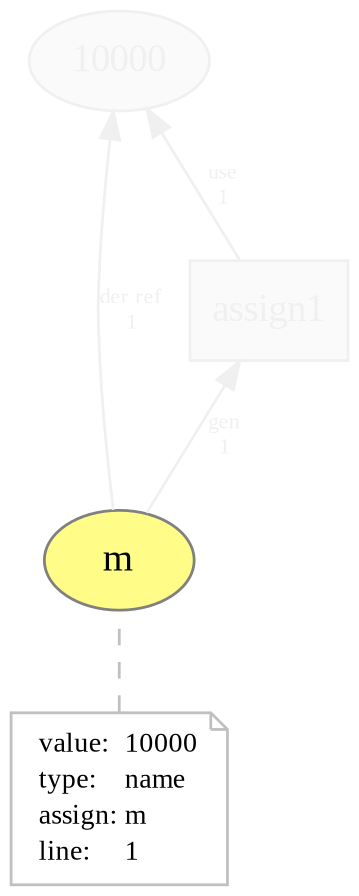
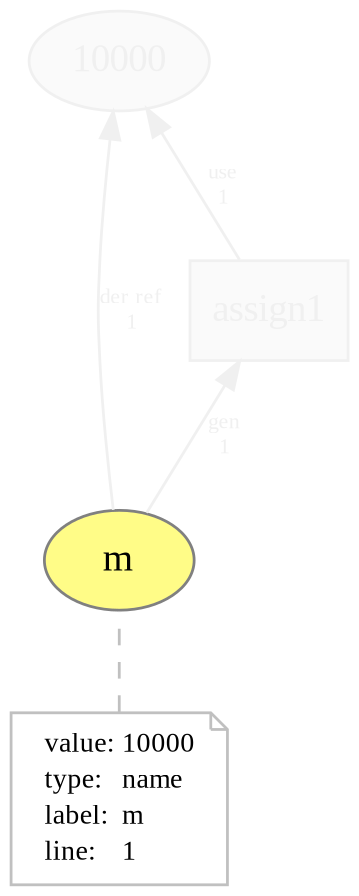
(79, 815) -> (78, 815)
